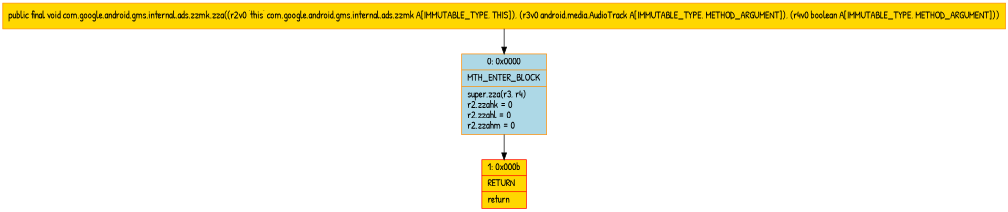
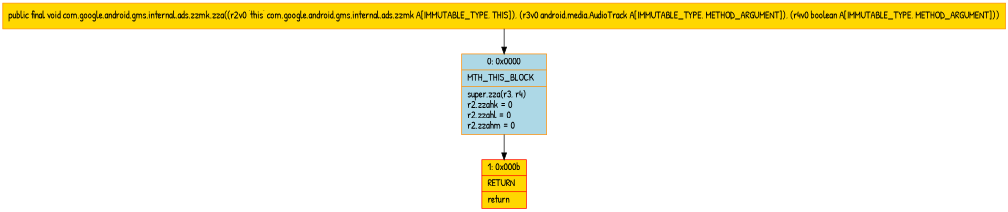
(504, 78) -> (501, 78)
